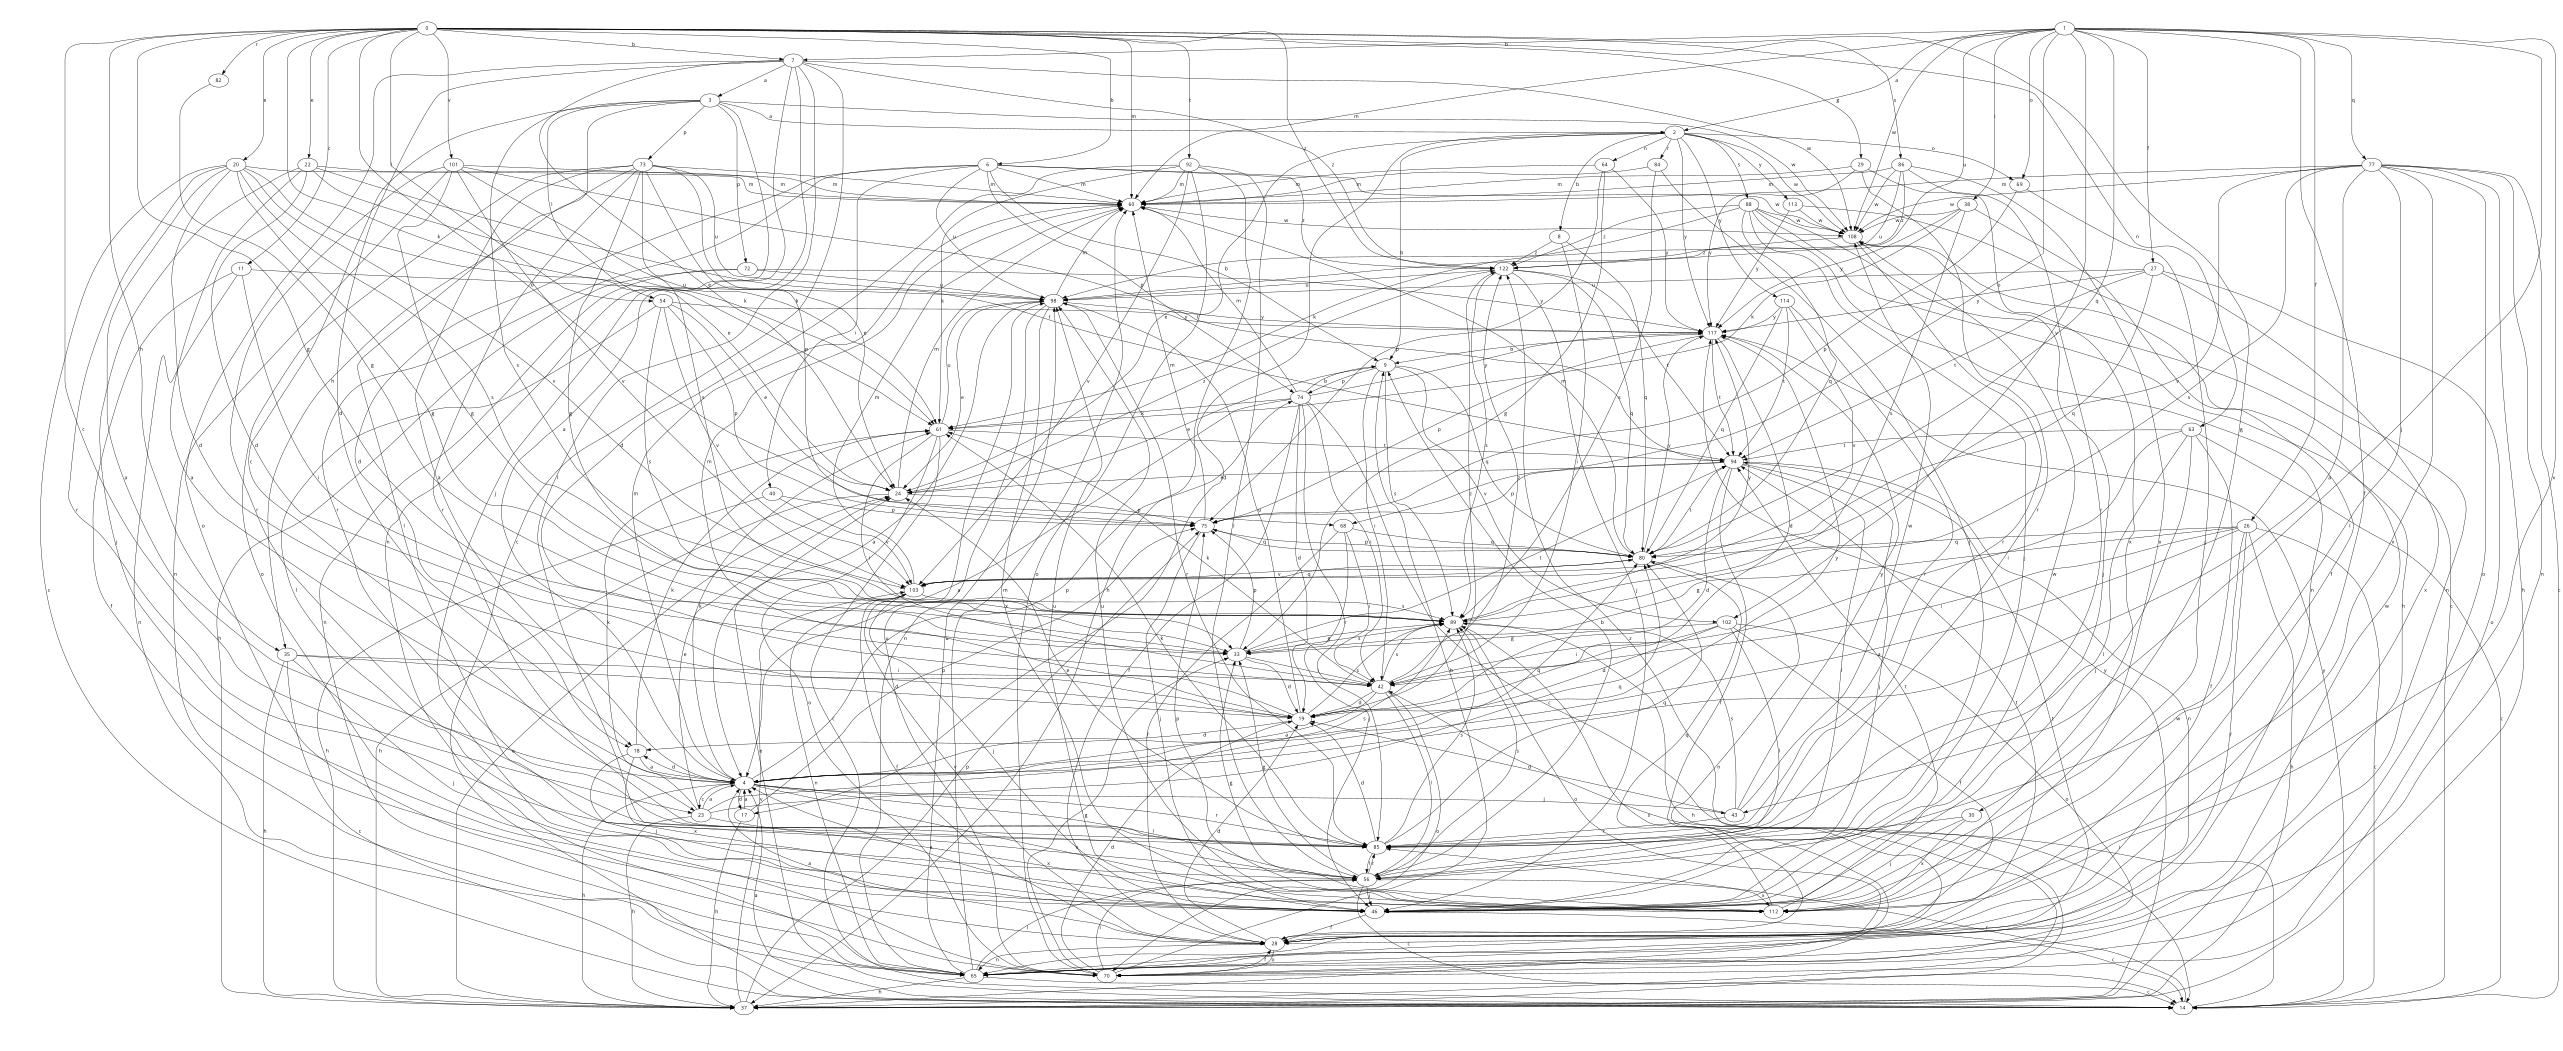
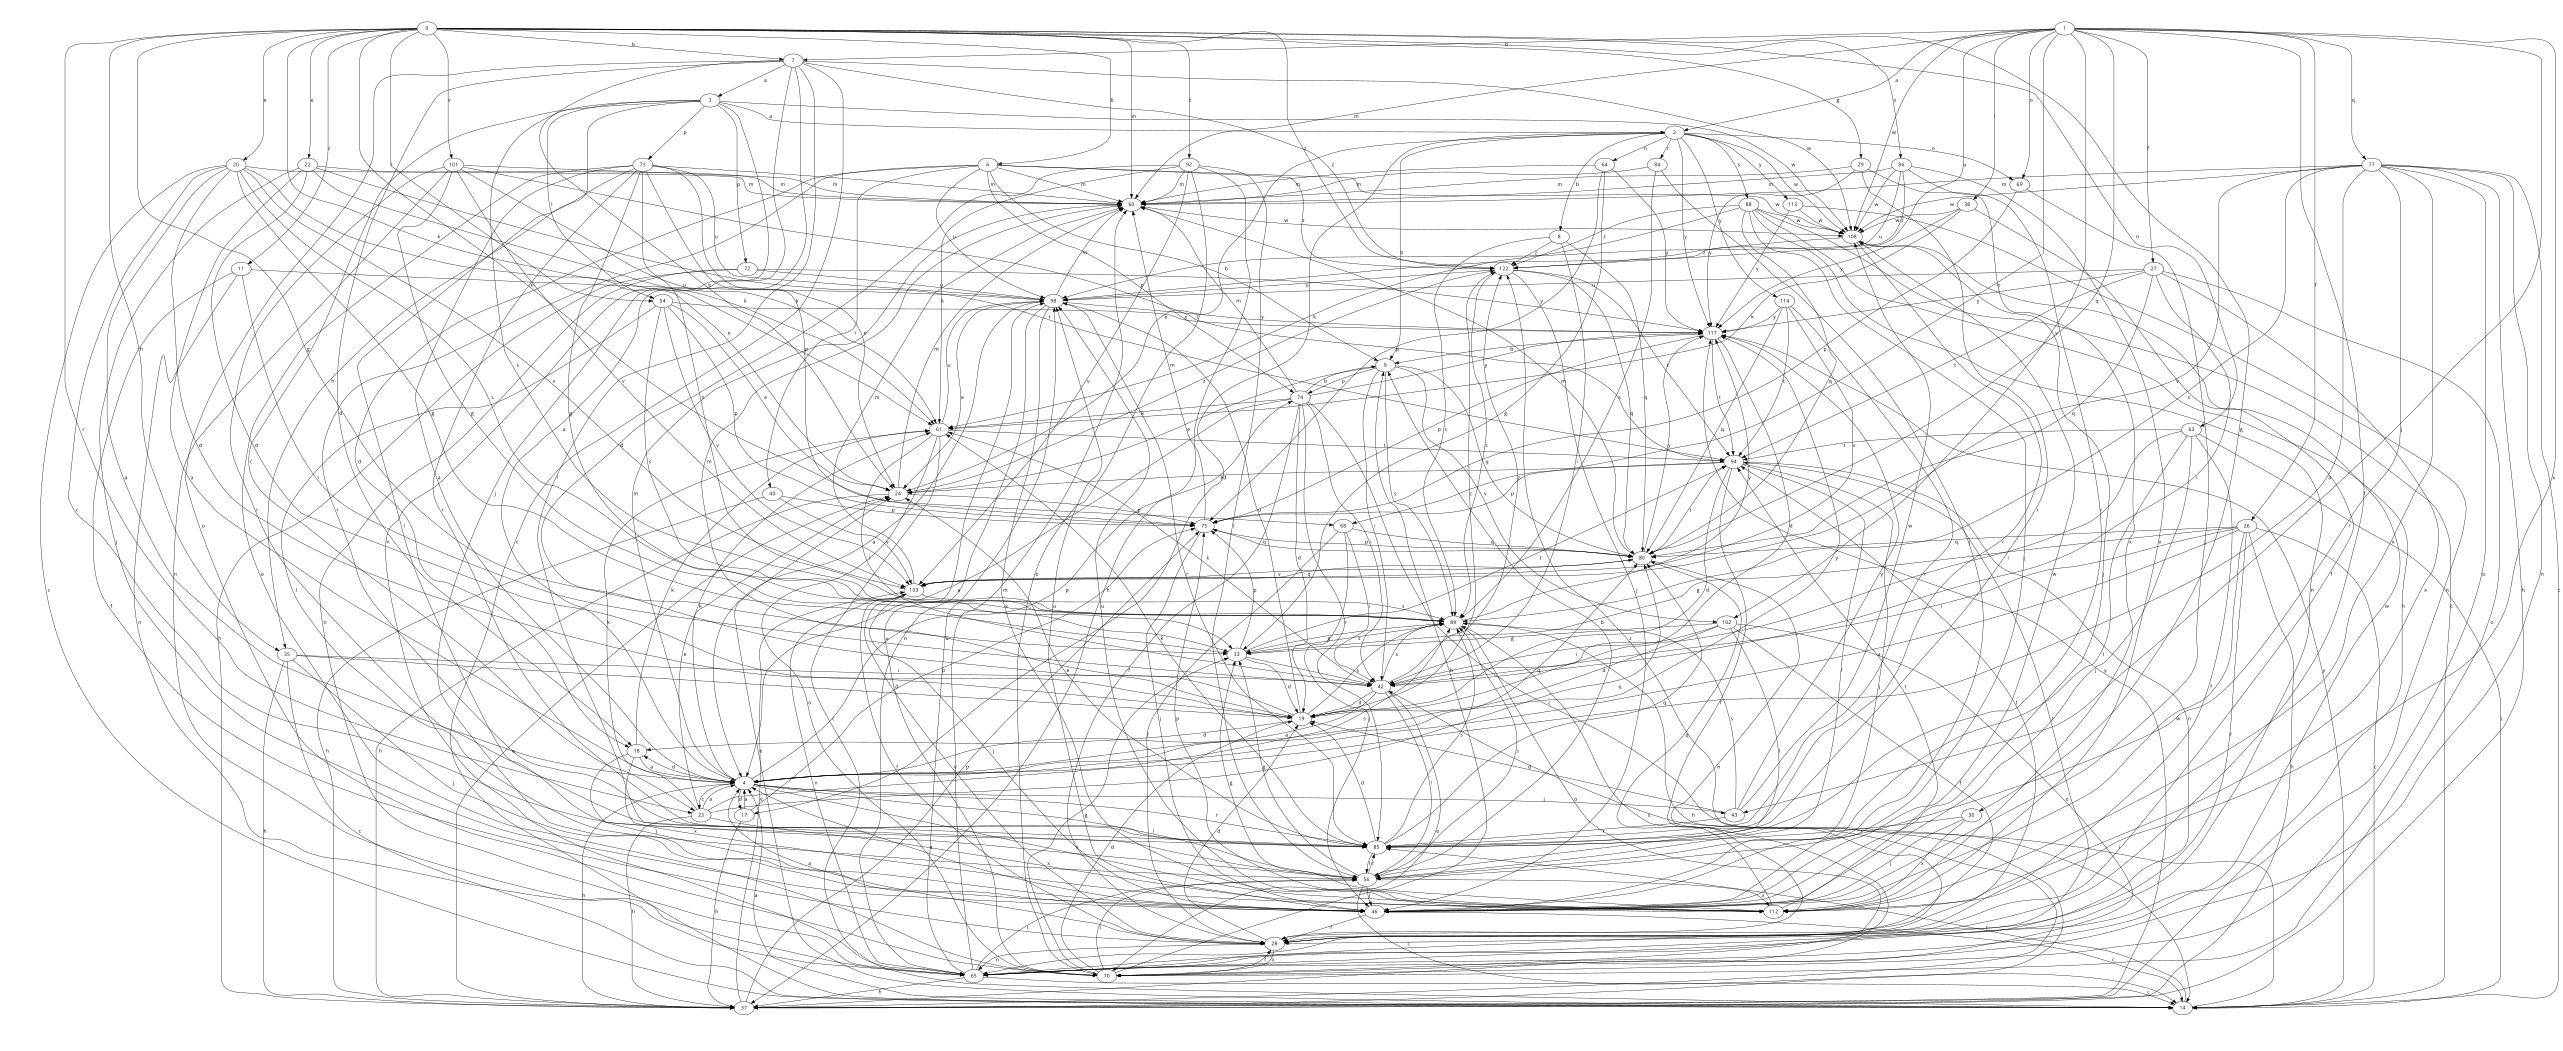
(219, 81) -> none
(1799, 544) -> (1443, 379)
none -> (1922, 597)
